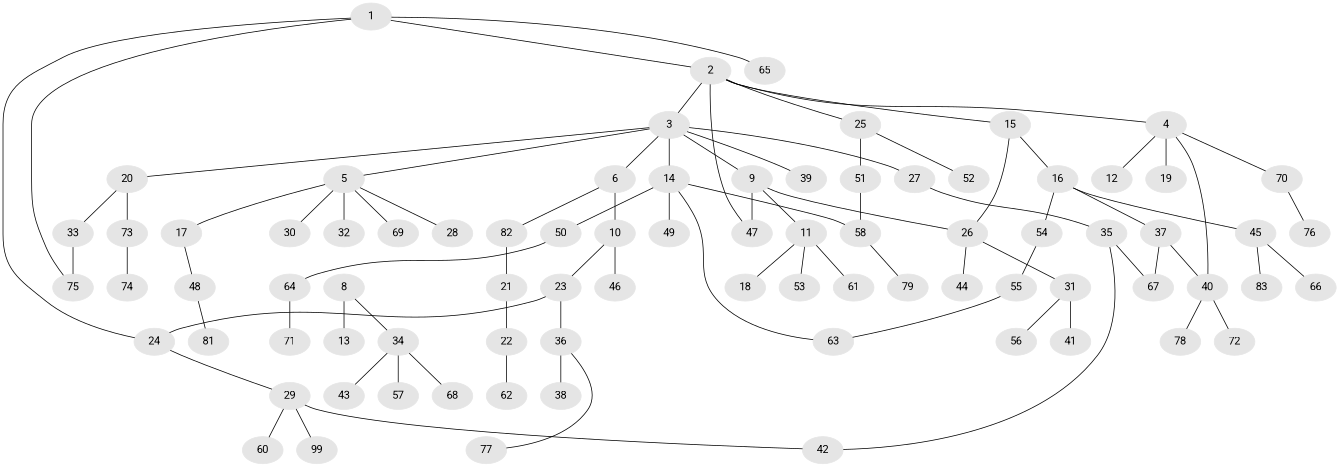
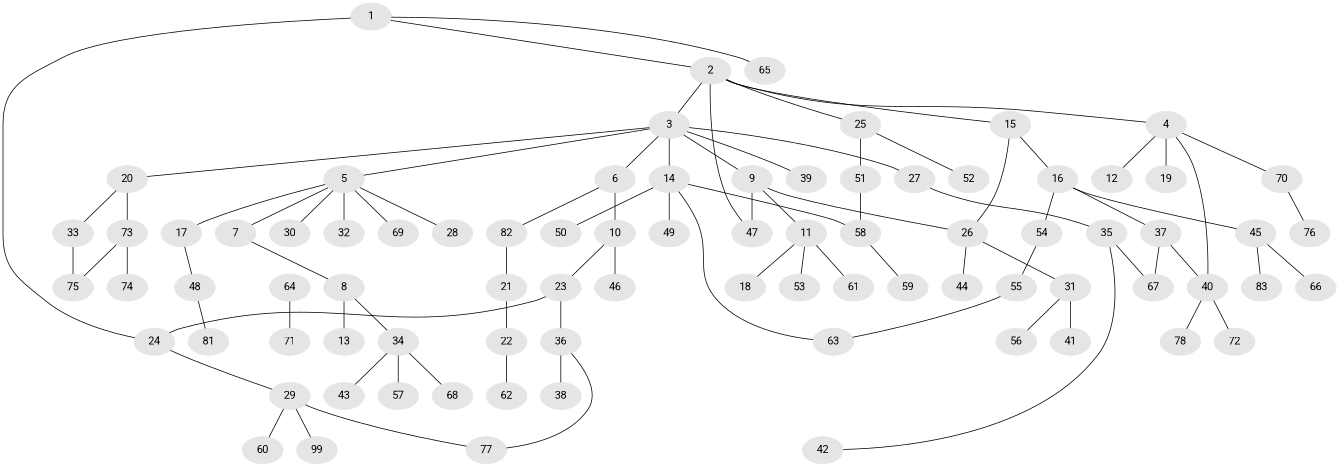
(103, 68) -> (100, 260)
none -> (236, 233)
(425, 260) -> none
(908, 288) -> (908, 288)
(540, 436) -> (385, 429)
